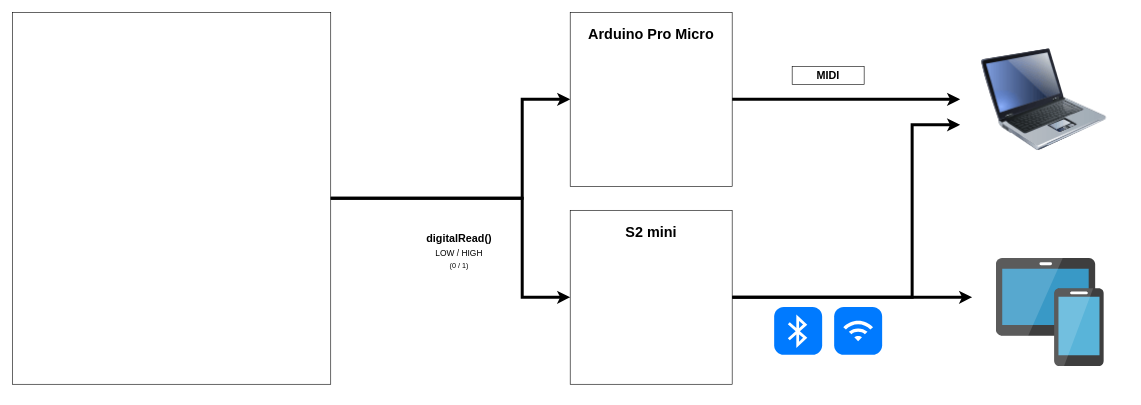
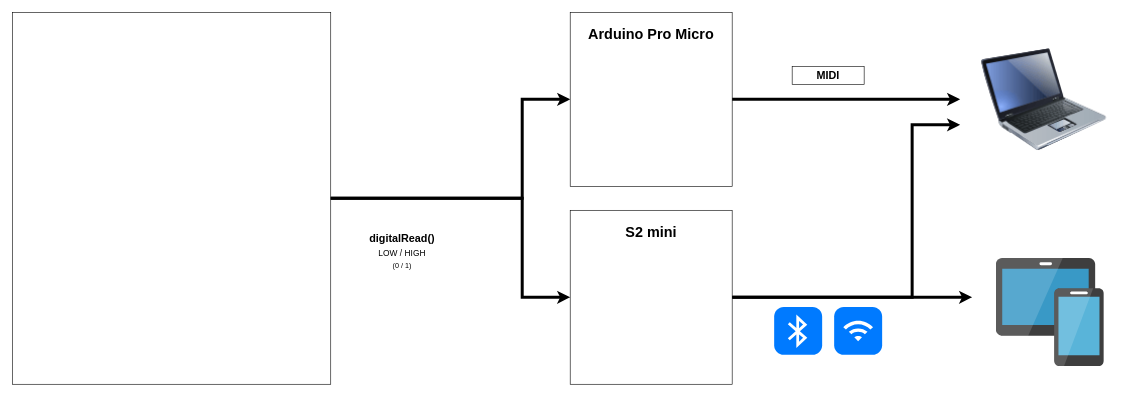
(459, 252) -> (402, 252)
